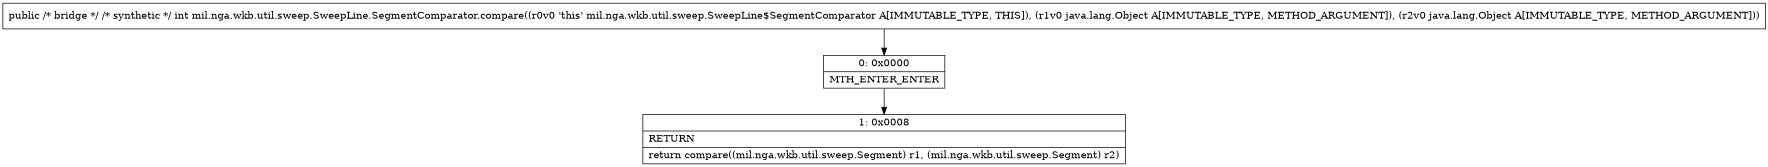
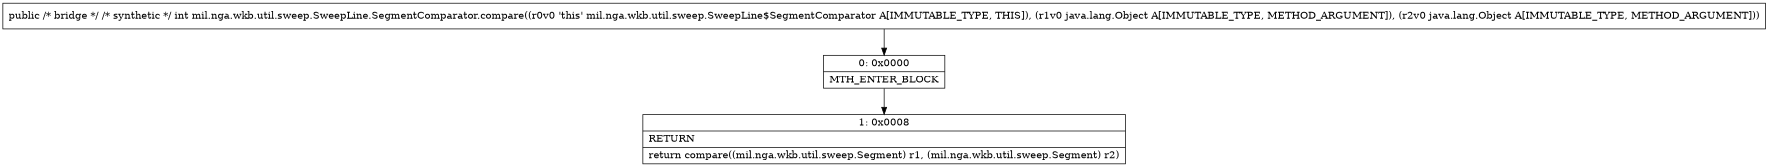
(884, 80) -> (884, 80)
